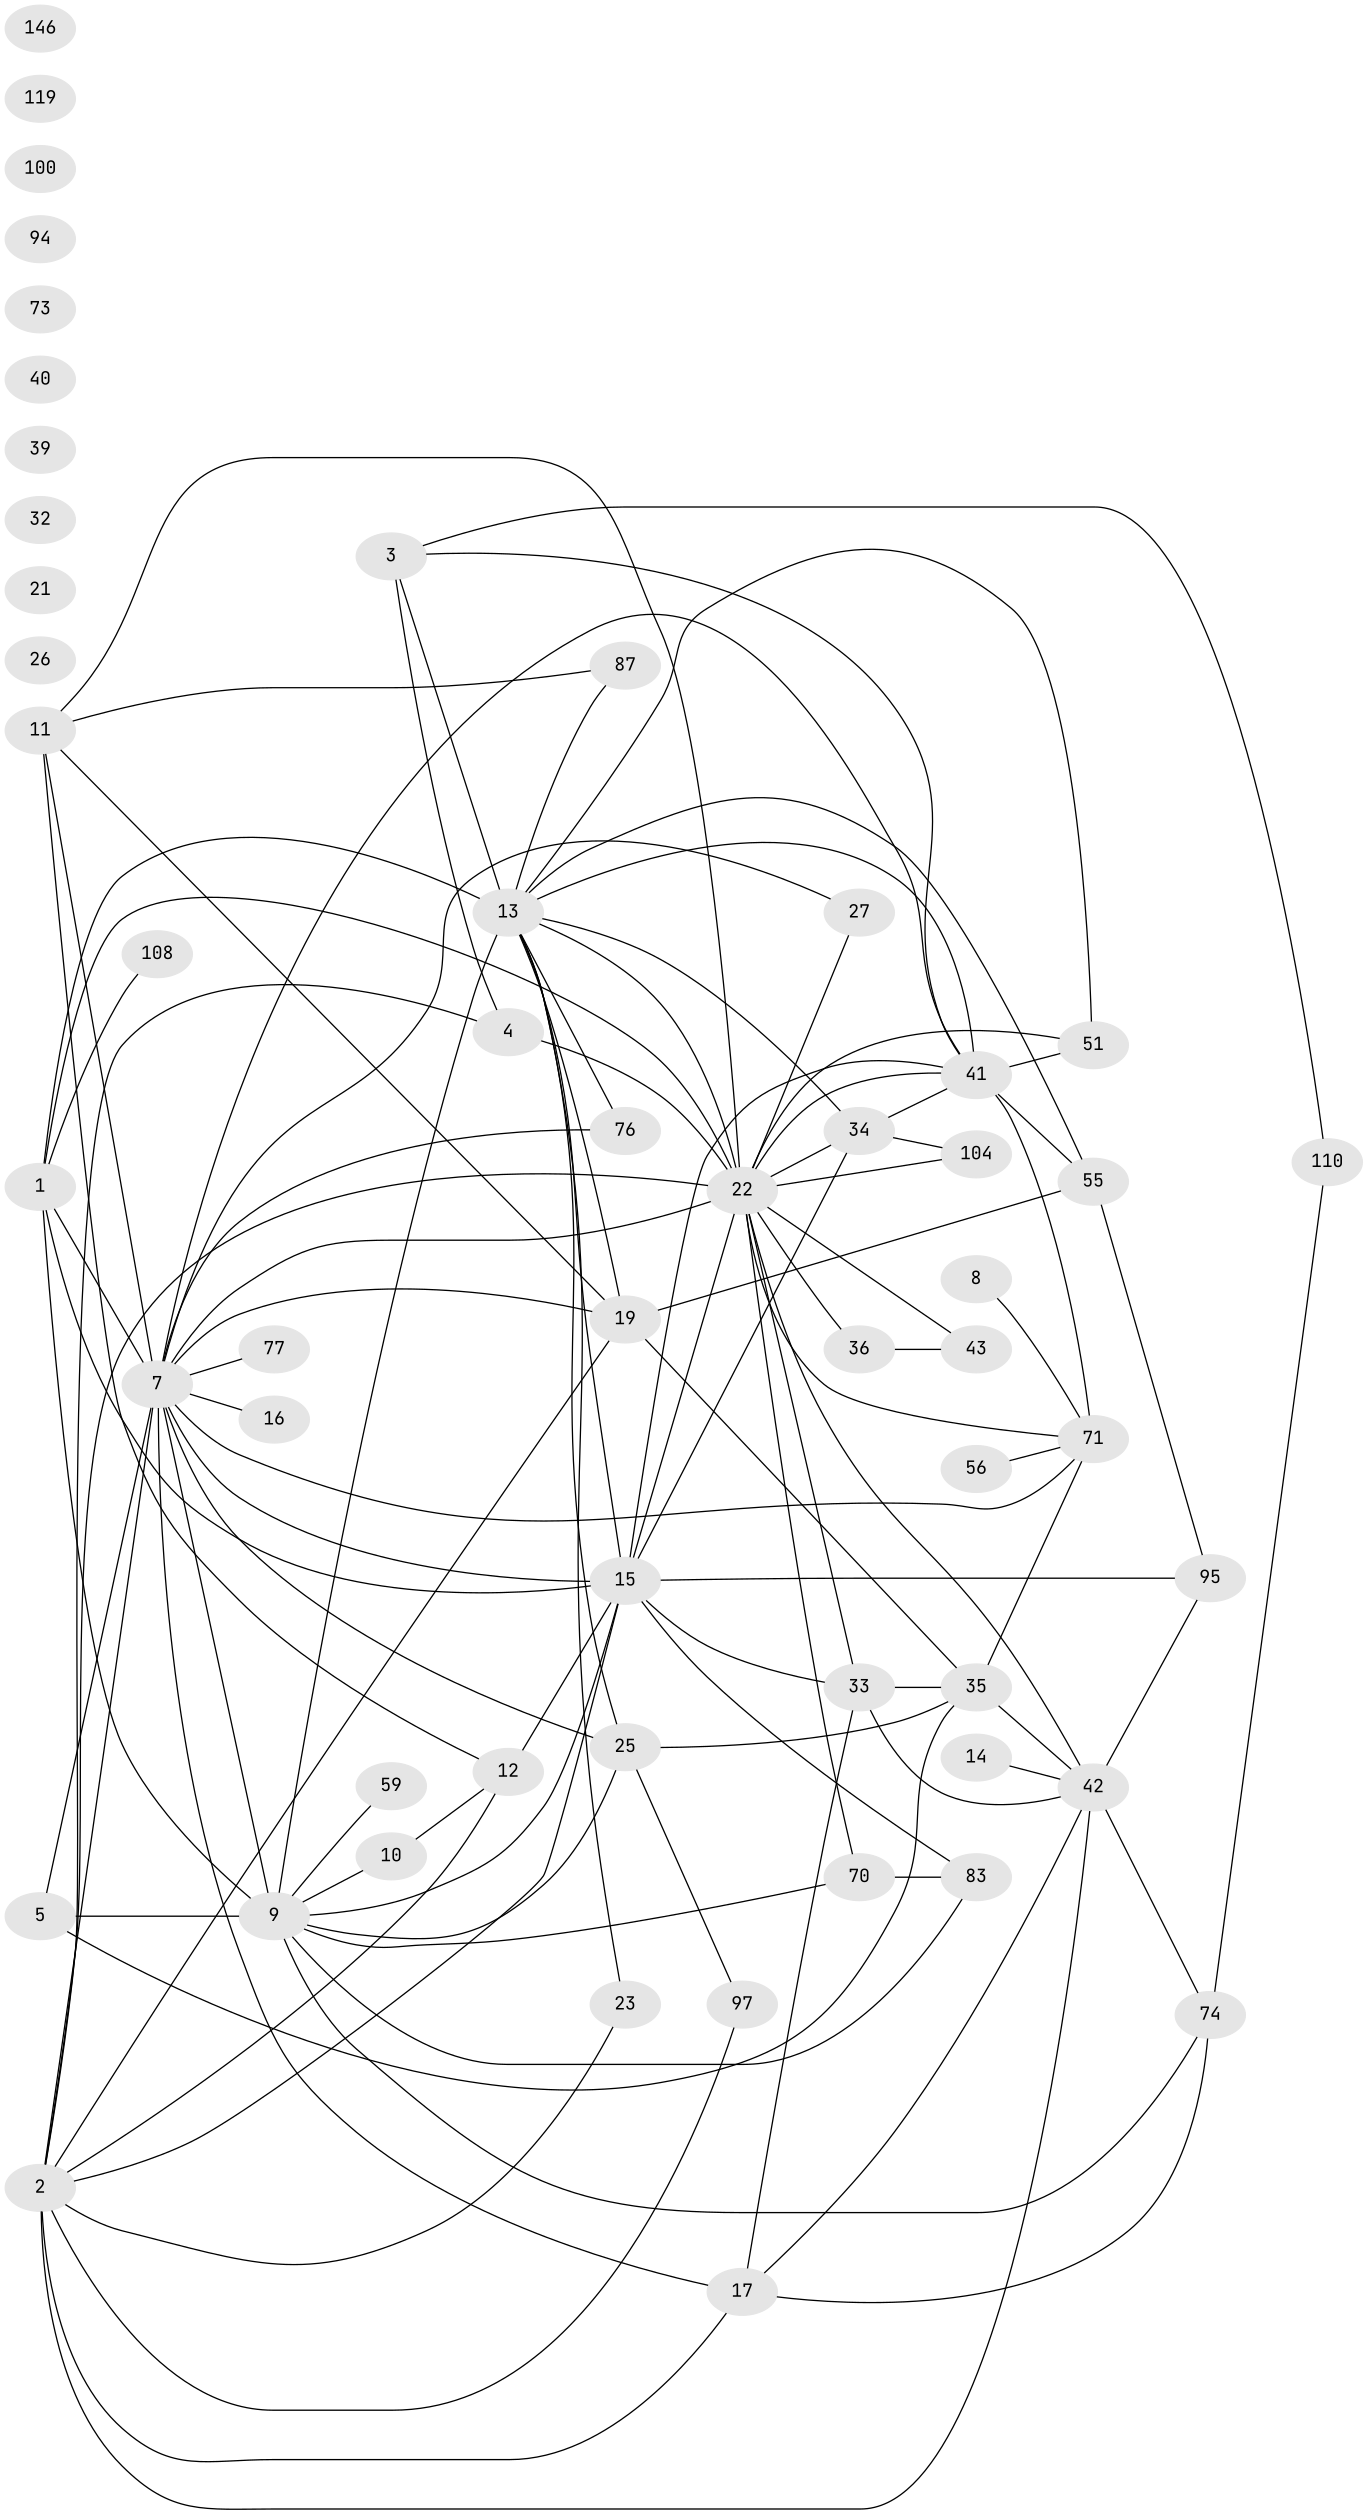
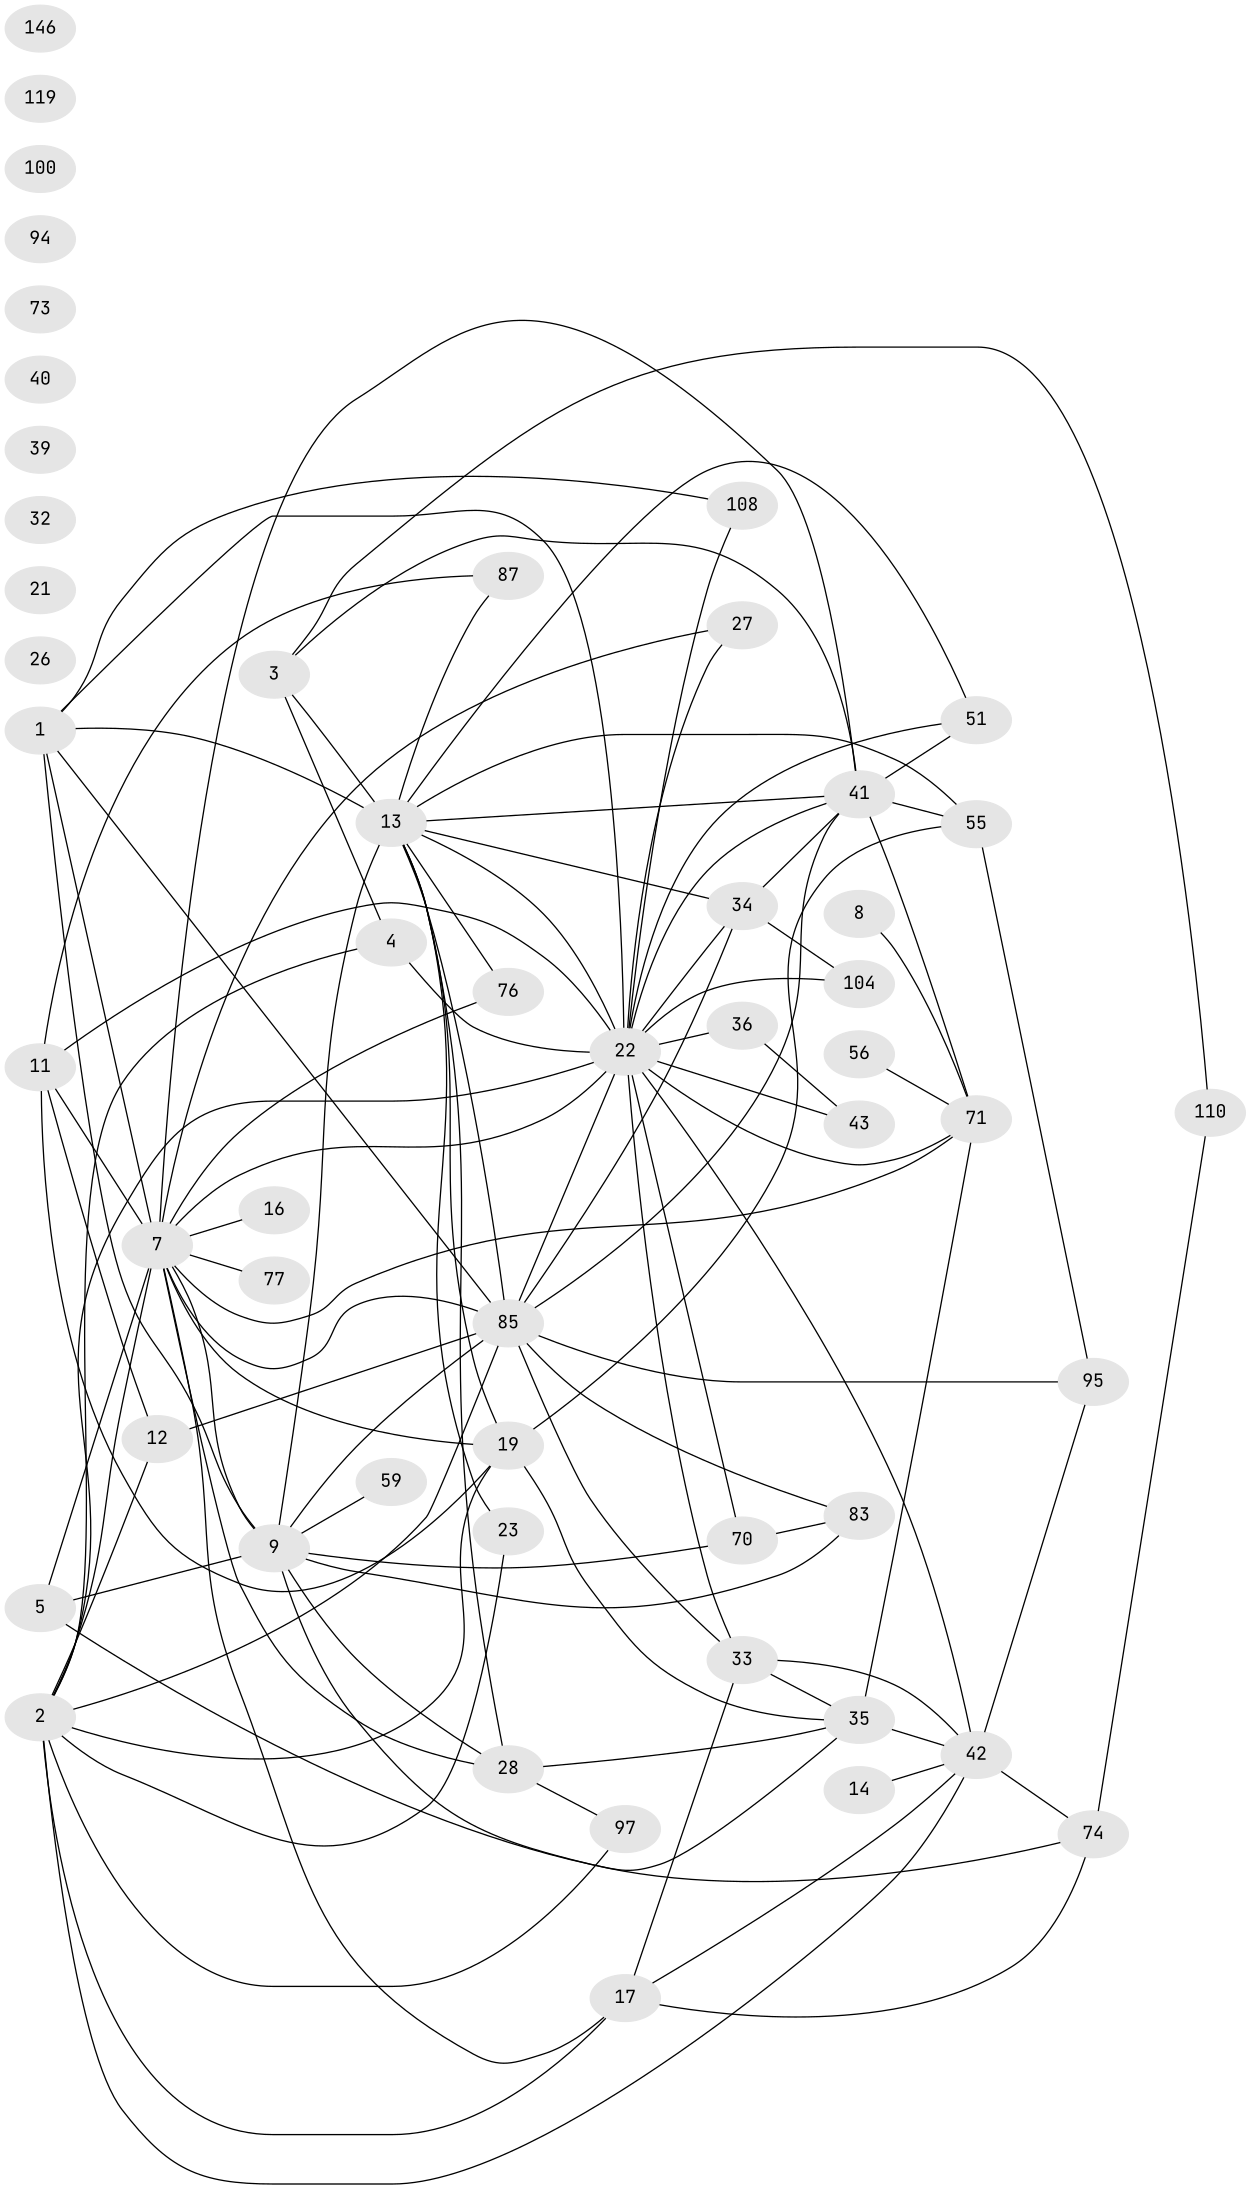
none -> (675, 725)
(625, 1581) -> (508, 1323)
(625, 1747) -> (508, 1769)
(391, 1856) -> none
